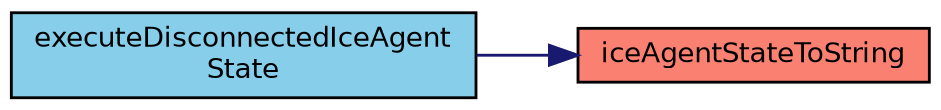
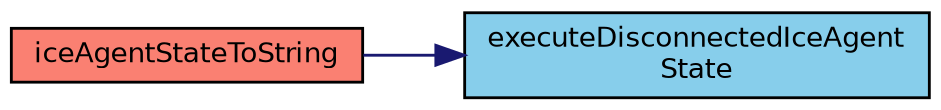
(513, 55) -> (399, 55)
